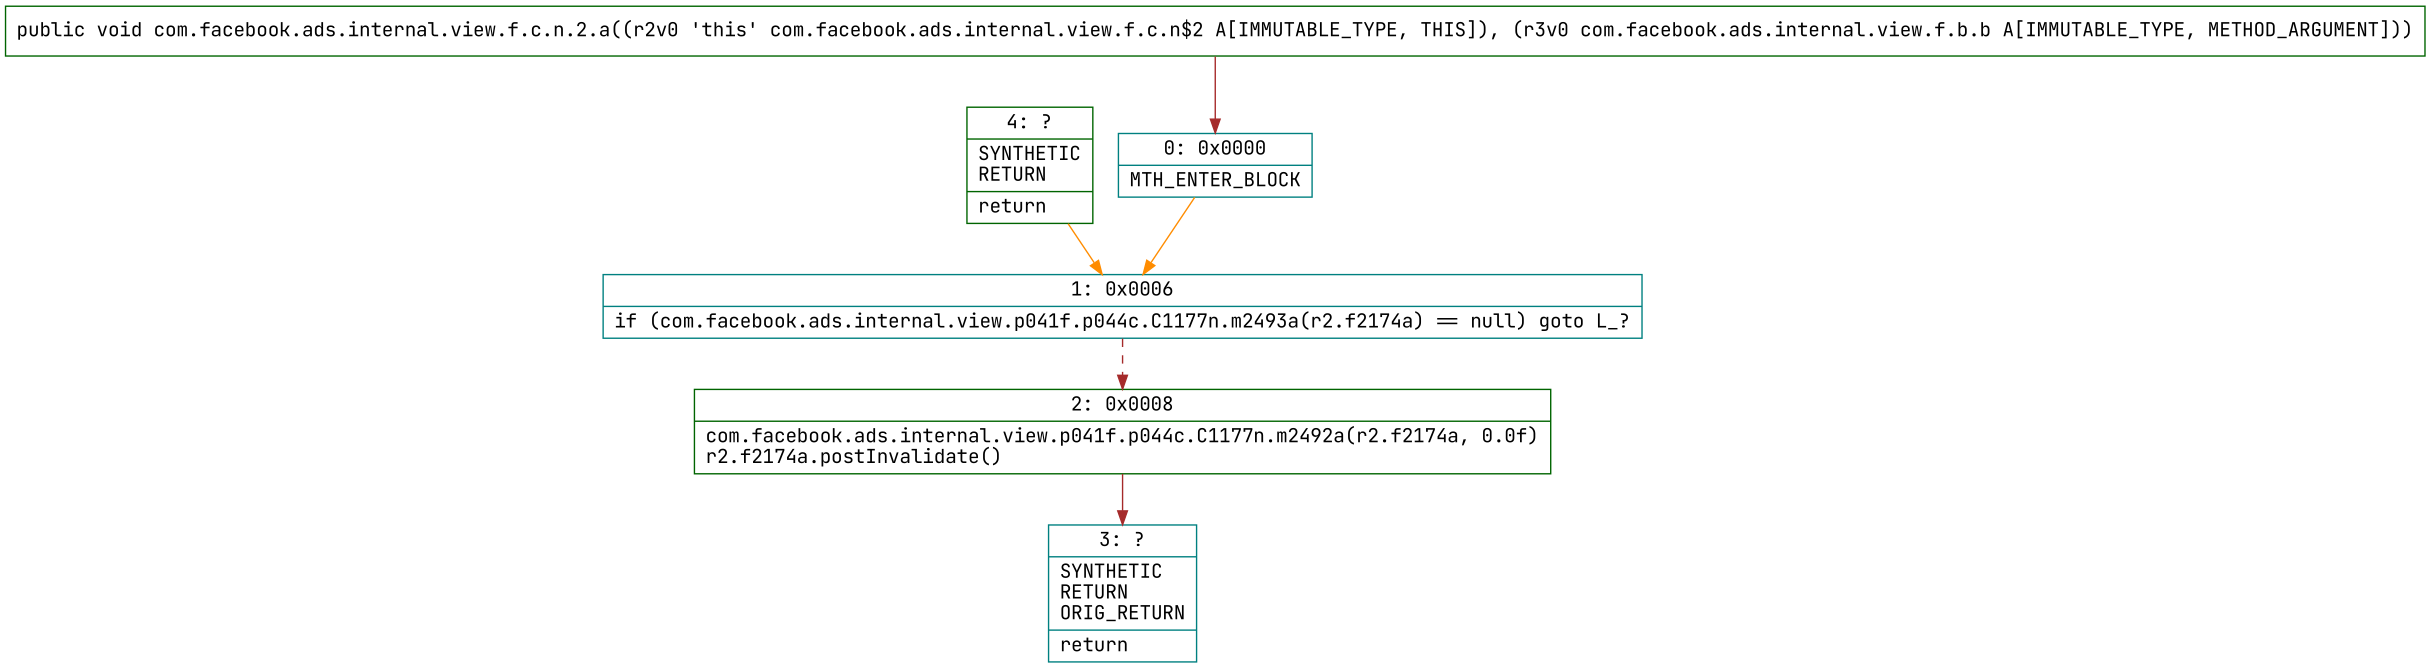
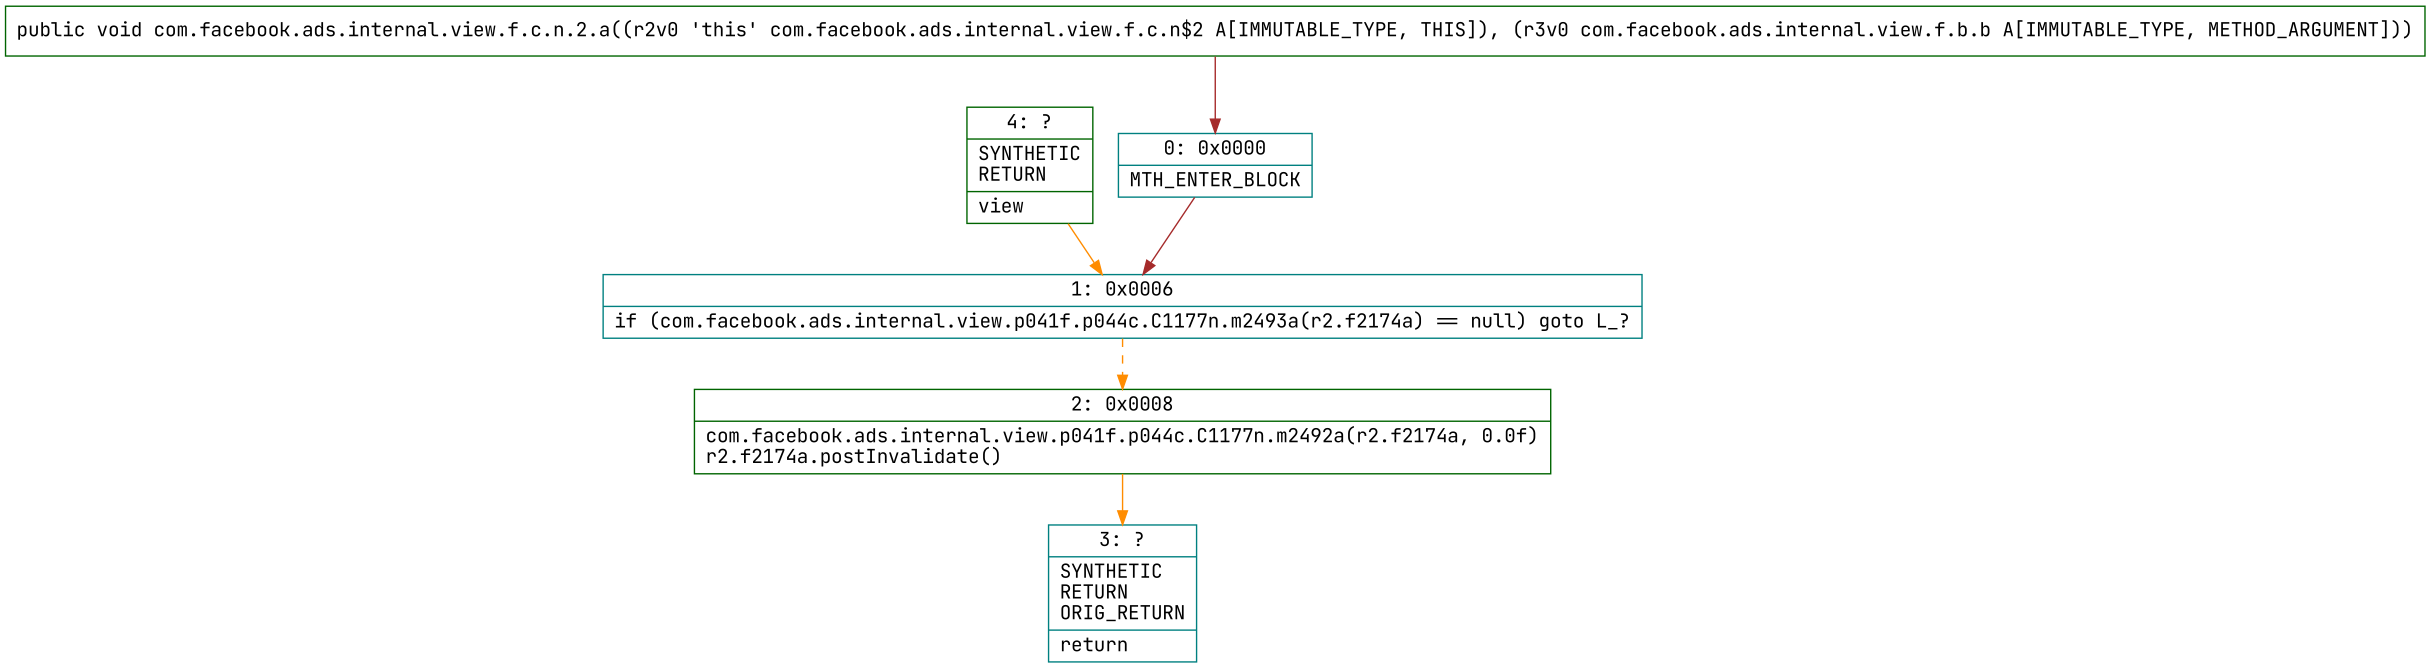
(1013, 207) -> (1002, 207)
(1173, 230) -> (1173, 230)
(1123, 357) -> (1123, 357)
(1123, 492) -> (1123, 492)
